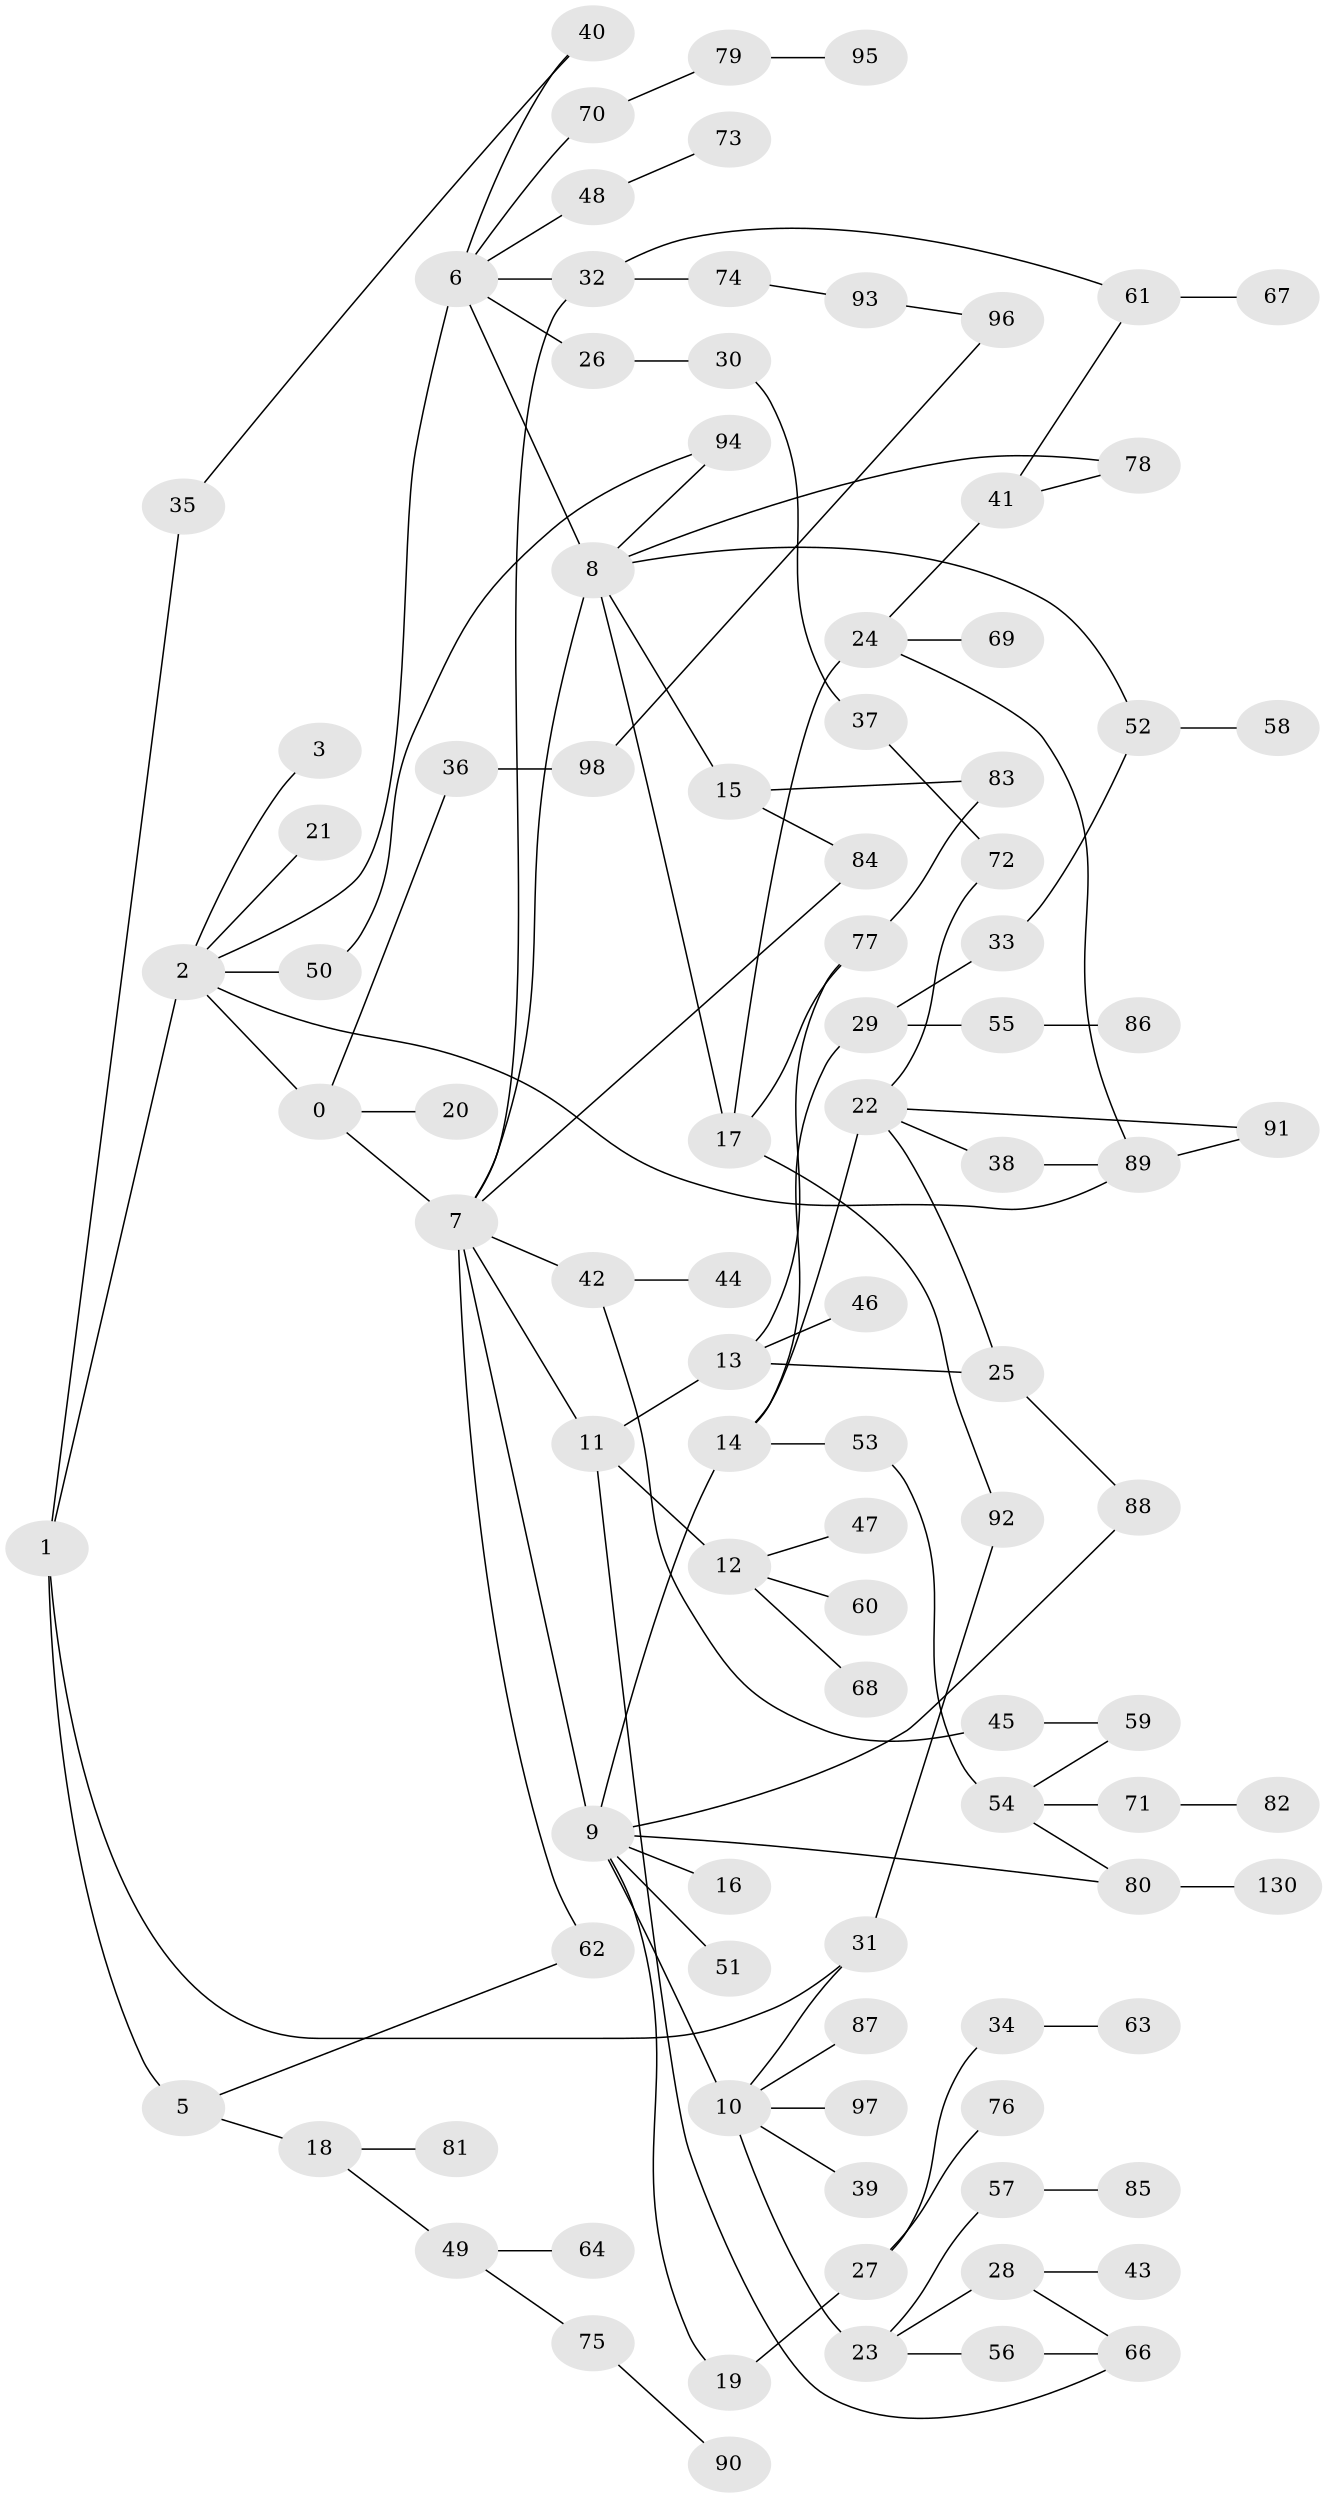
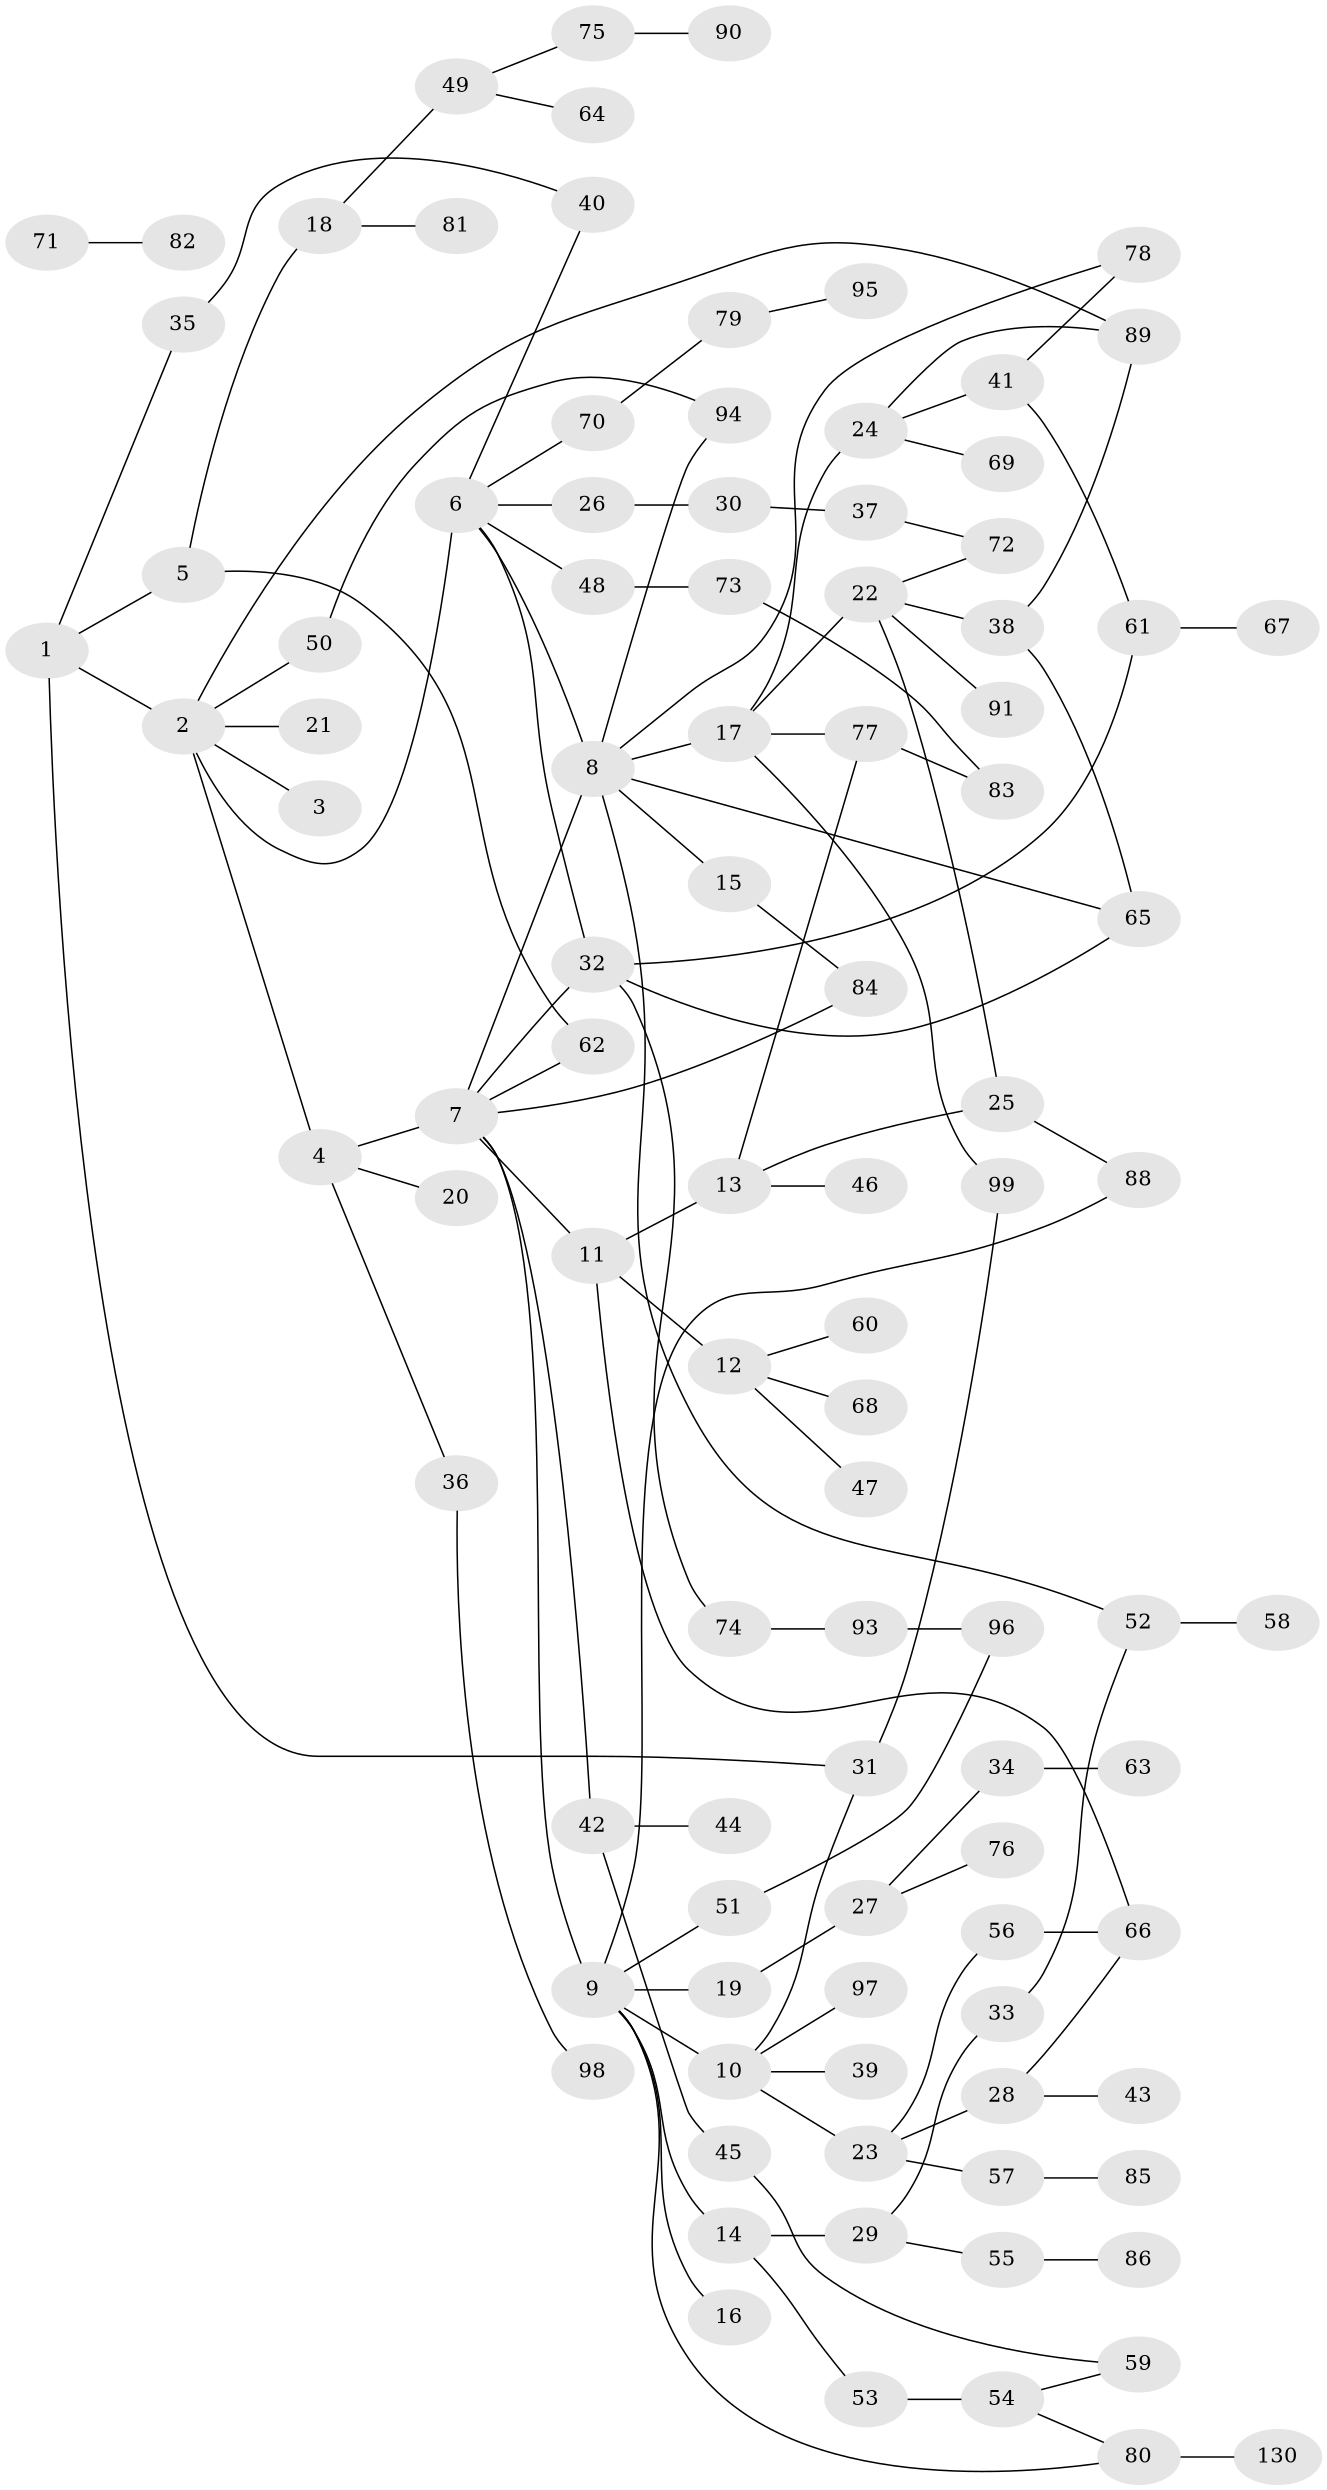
(807, 534) -> (910, 1806)
(866, 786) -> (881, 674)
none -> (1139, 919)
(320, 1112) -> (320, 1157)
(1208, 1147) -> none
(816, 1282) -> (798, 664)
(1003, 1520) -> (1003, 1186)
(1071, 1805) -> none
(866, 2026) -> none
